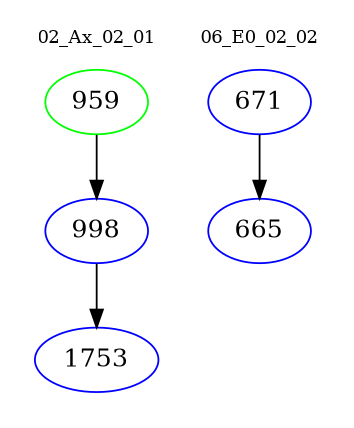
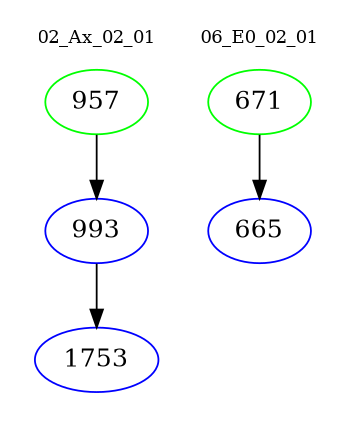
(260, 38) -> (260, 38)
(97, 102) -> (97, 102)
(260, 102) -> (260, 102)
(97, 231) -> (97, 231)
